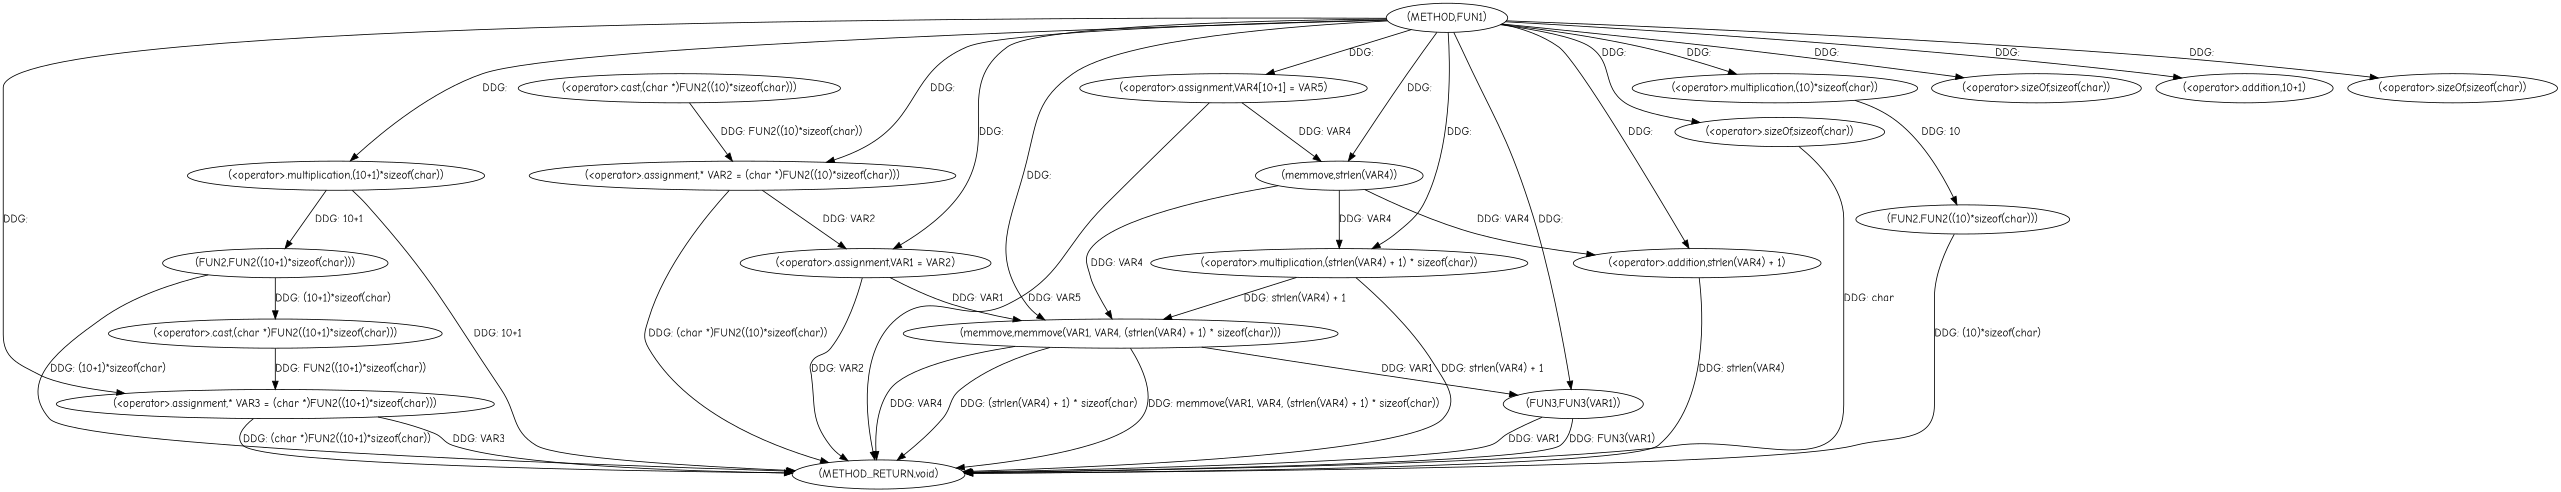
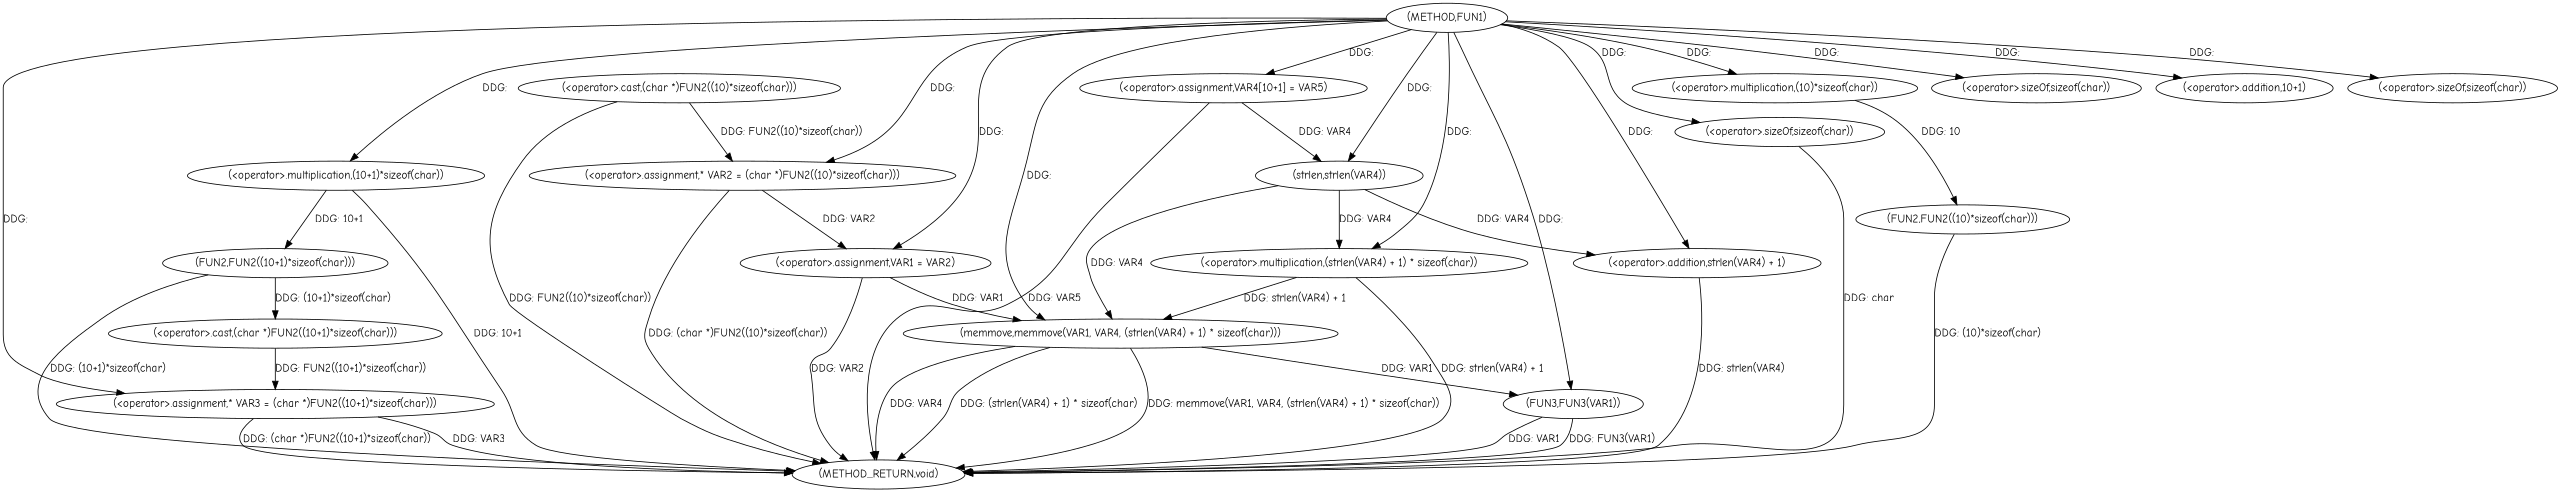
(1339, 176) -> (1339, 176)
none -> (540, 328)
